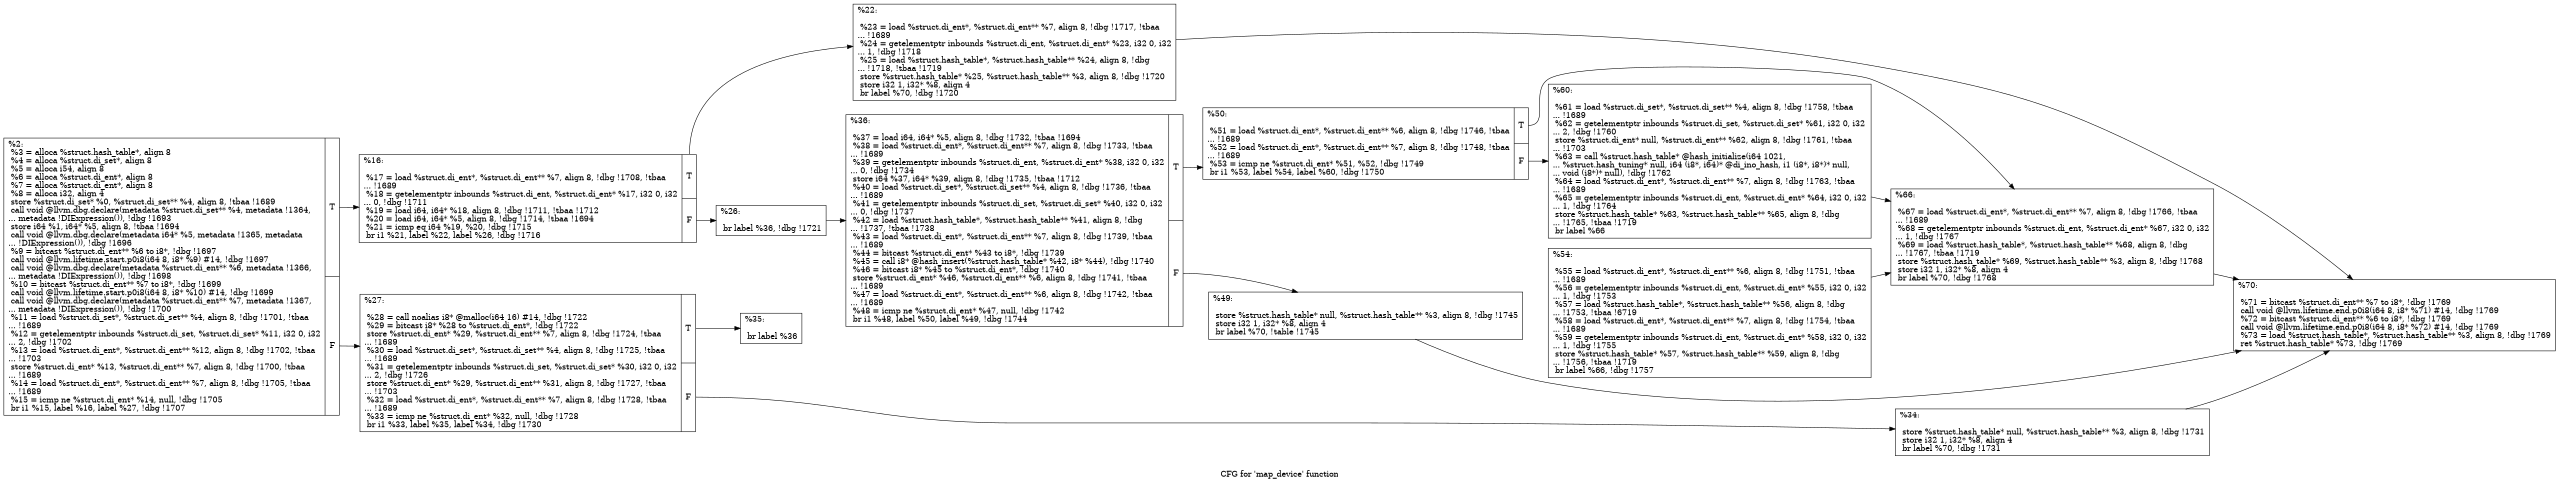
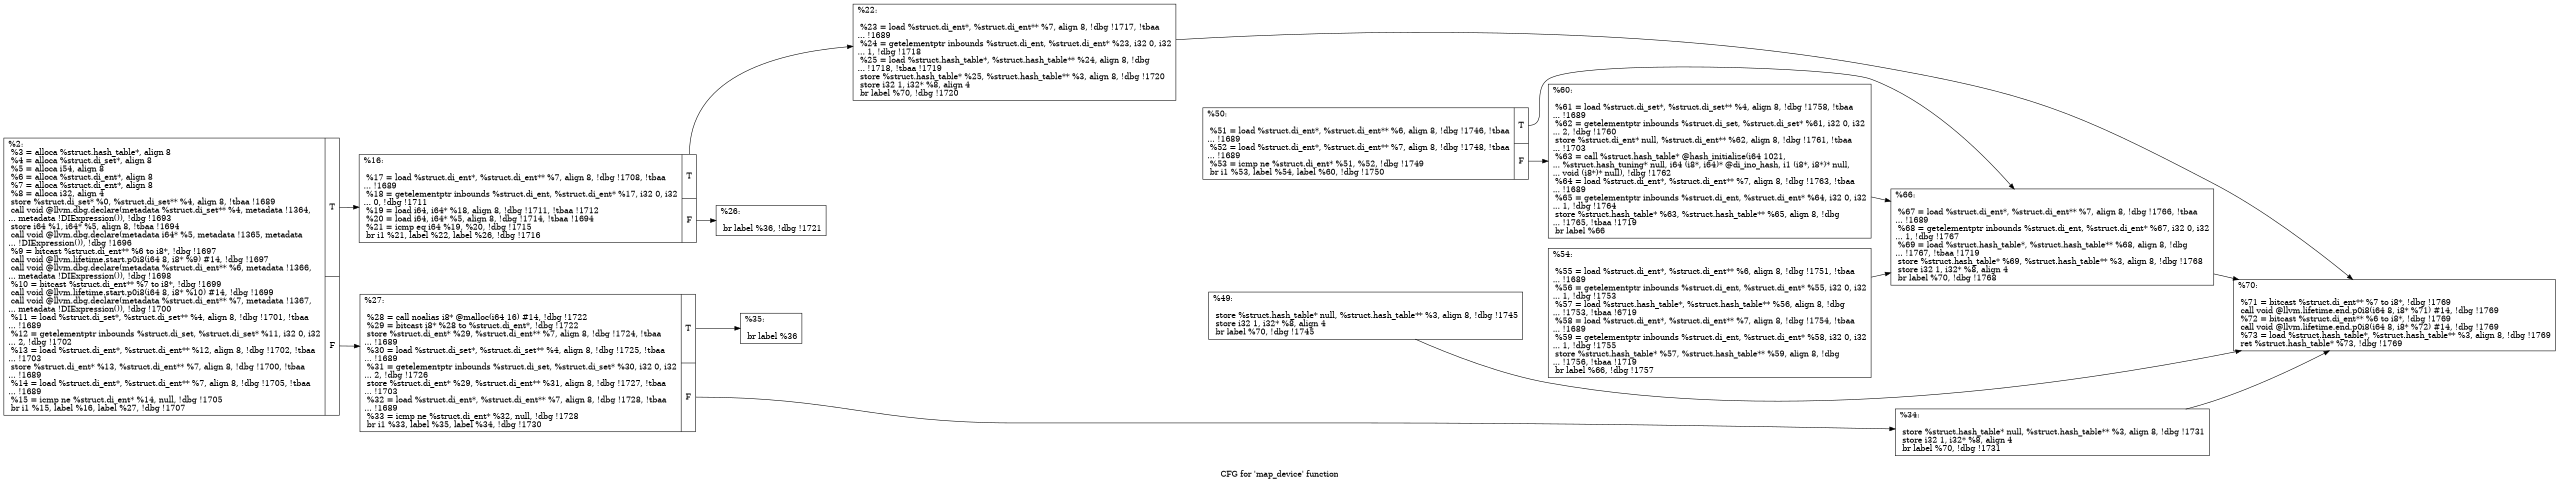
(1014, 221) -> none
(1266, 332) -> (1264, 332)
